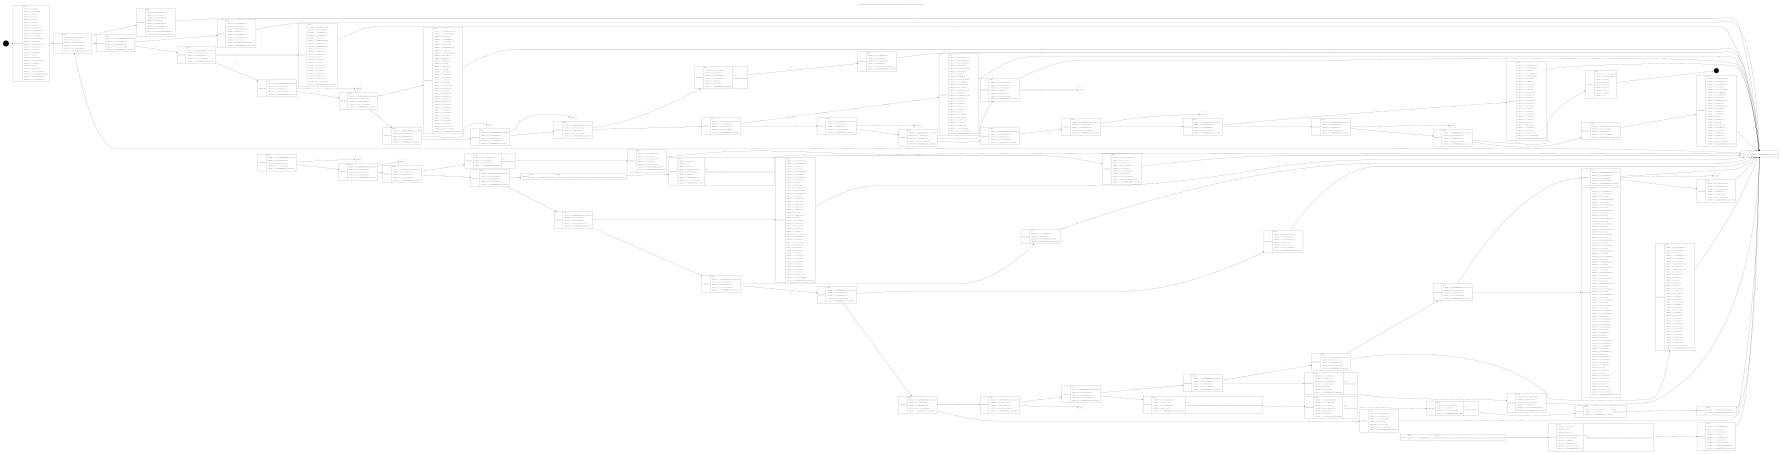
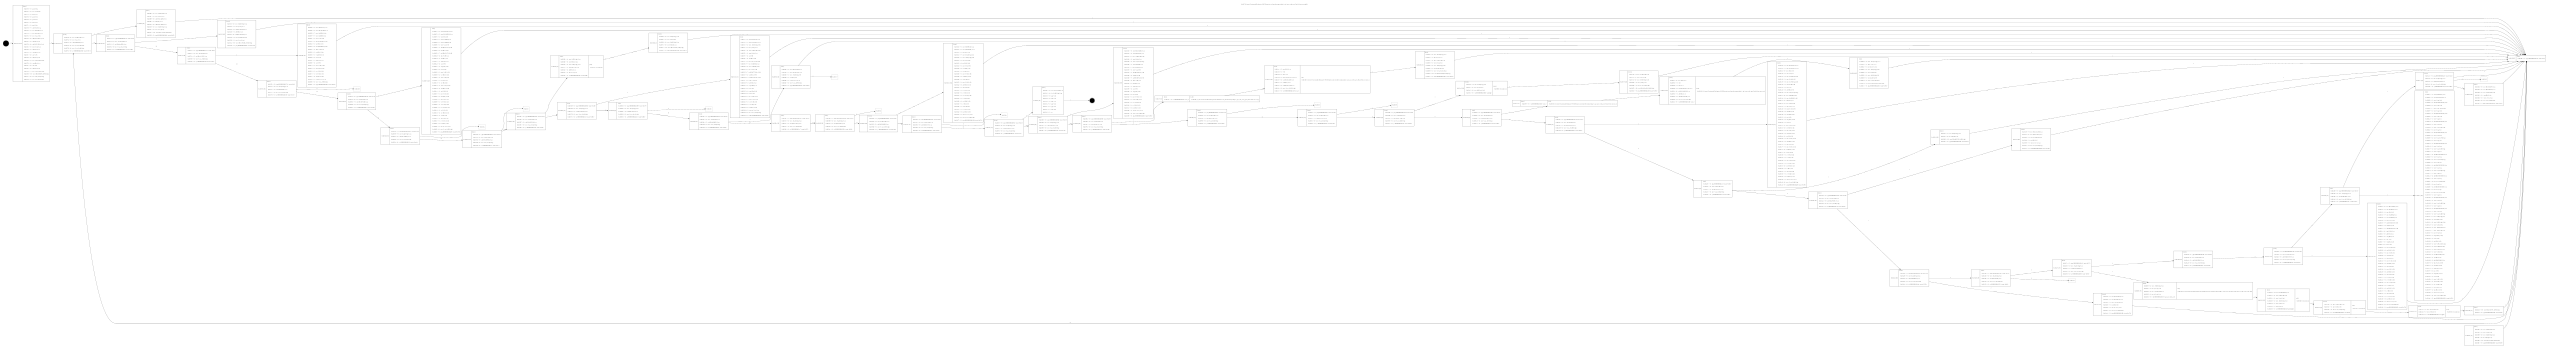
none -> (1092, 124)
(1331, 383) -> none
